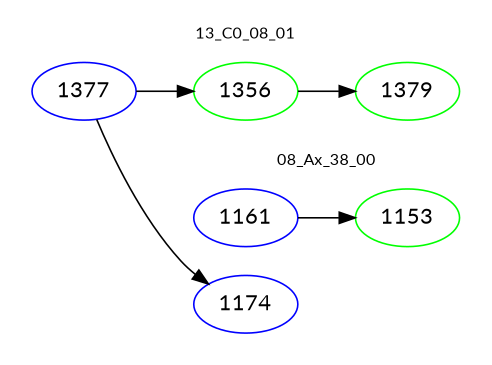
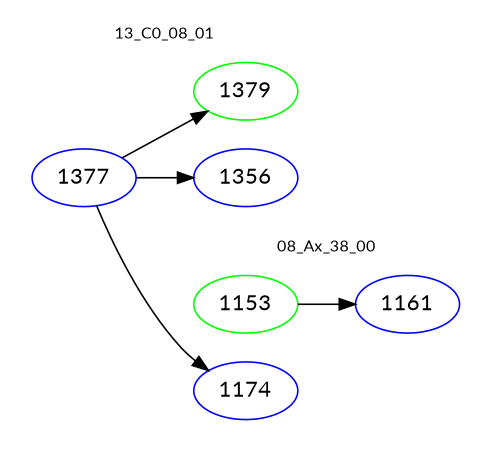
(246, 91) -> (246, 178)
(318, 91) -> (158, 138)
(318, 218) -> (318, 304)
